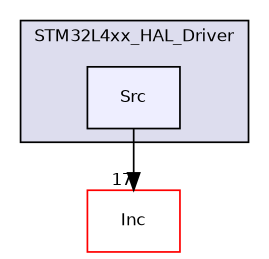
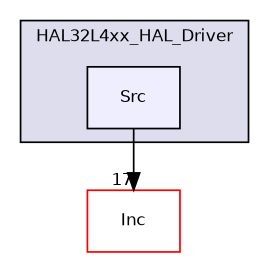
(135, 37) -> (135, 37)
